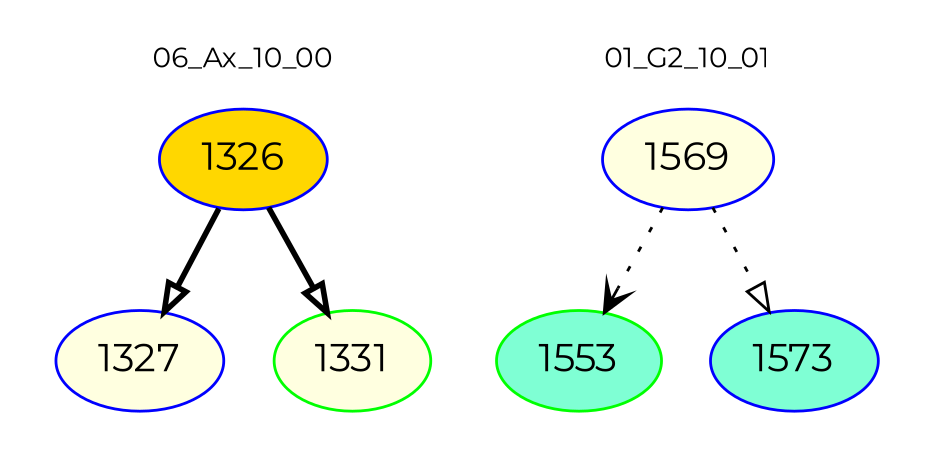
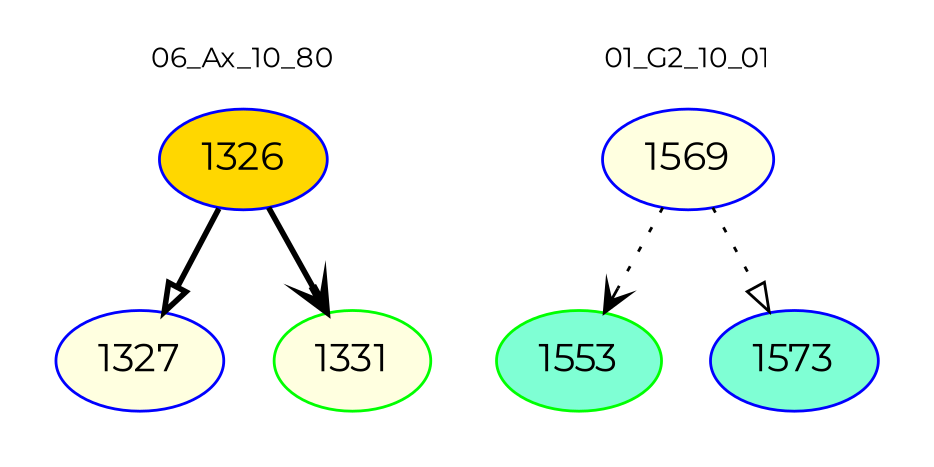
(243, 60) -> (243, 60)
(291, 248) -> (291, 248)
